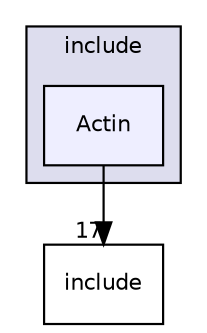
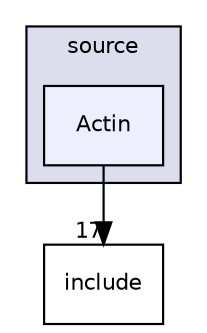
(104, 47) -> (104, 47)
